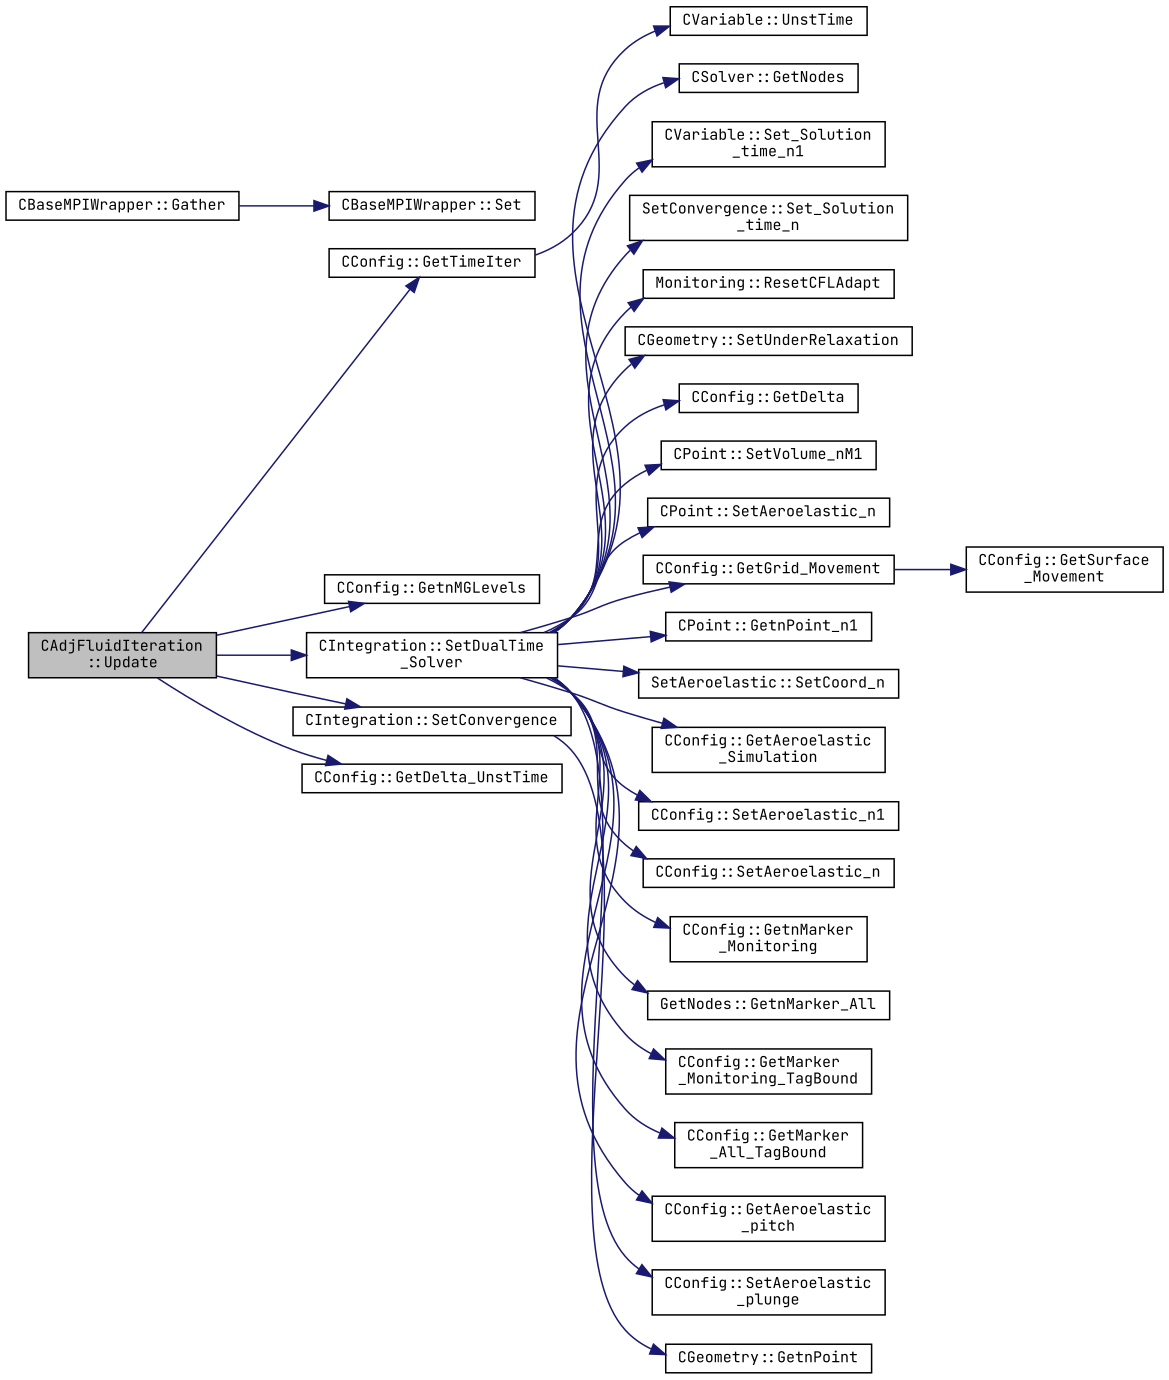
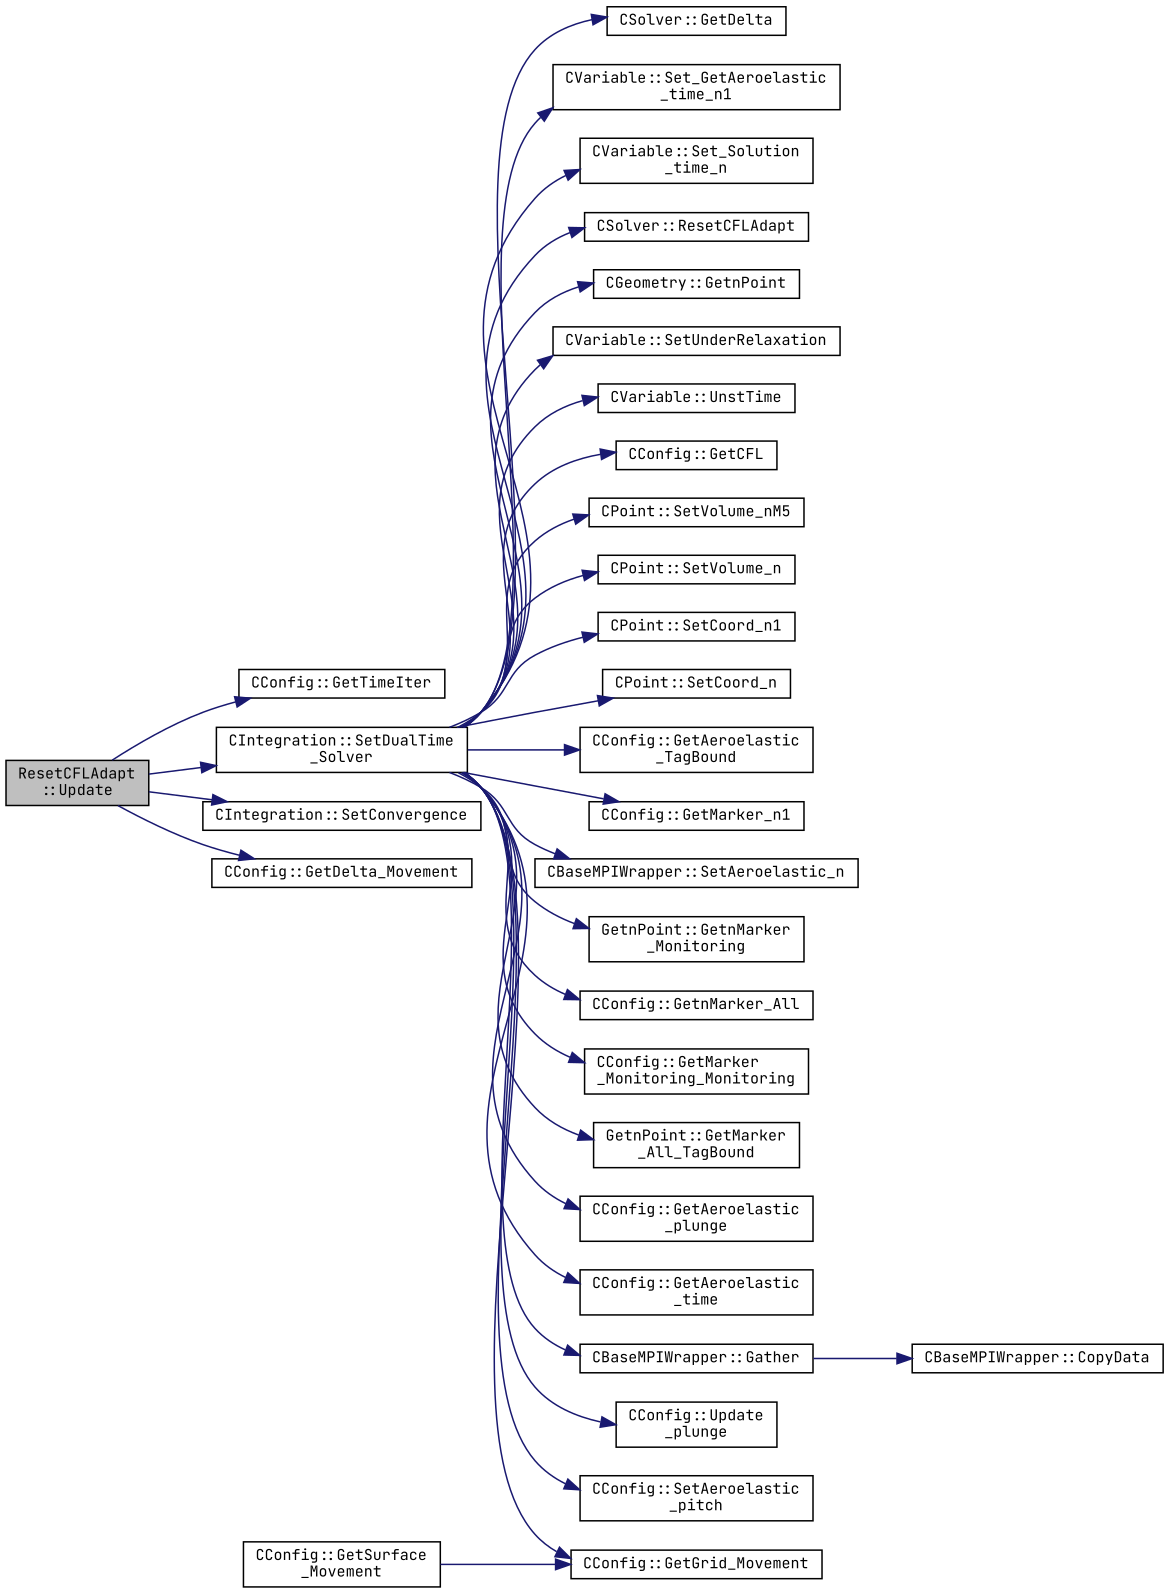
(769, 78) -> (697, 21)
(598, 131) -> (504, 553)
(769, 144) -> (697, 87)
(432, 206) -> (1038, 1359)
(769, 218) -> (697, 161)
(769, 284) -> (697, 227)
(769, 341) -> (697, 341)
(769, 398) -> (697, 455)
(769, 455) -> (697, 512)
(769, 512) -> (697, 570)
(923, 570) -> (498, 1564)
(432, 589) -> none
(769, 627) -> (697, 627)
(122, 655) -> (77, 783)
(769, 684) -> (697, 684)
(769, 750) -> (697, 750)
(432, 778) -> (342, 873)
(769, 816) -> (697, 816)
(769, 873) -> (697, 873)
(769, 939) -> (697, 939)
(769, 1005) -> (697, 1005)
none -> (506, 1066)
(769, 1071) -> (697, 1071)
(769, 1145) -> (697, 1145)
(592, 1206) -> (503, 498)
none -> (697, 1219)
(769, 1219) -> (697, 1292)
(769, 1292) -> (697, 1425)
none -> (697, 1498)
